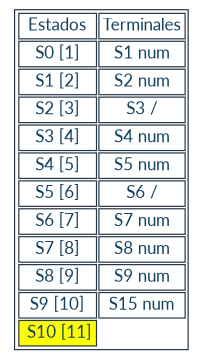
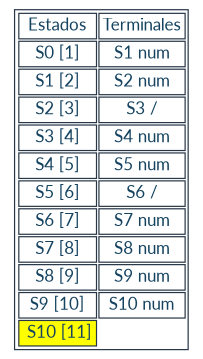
(142, 305) -> (142, 305)
